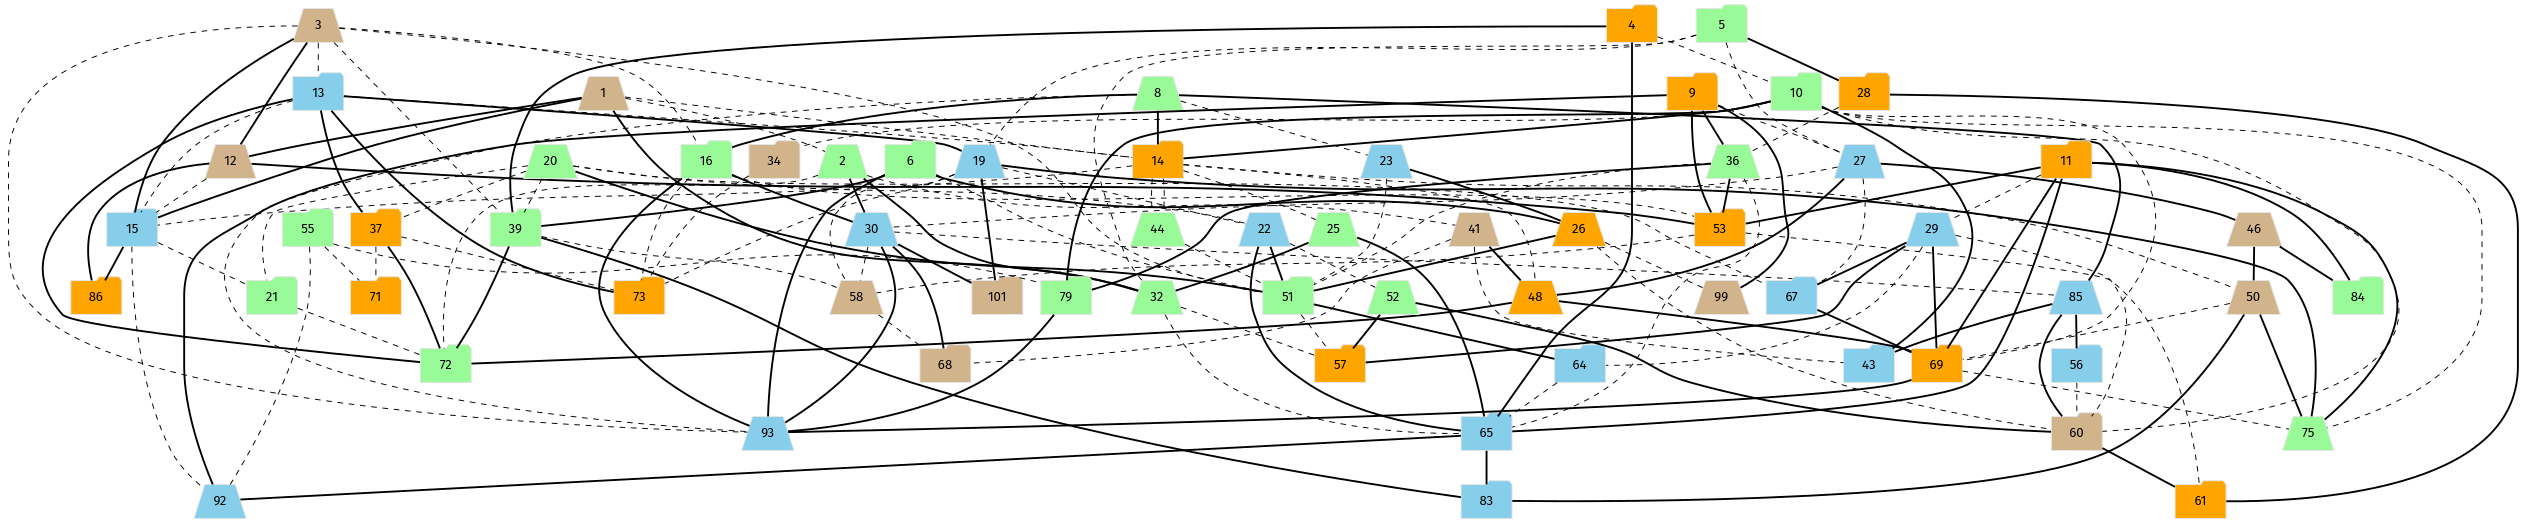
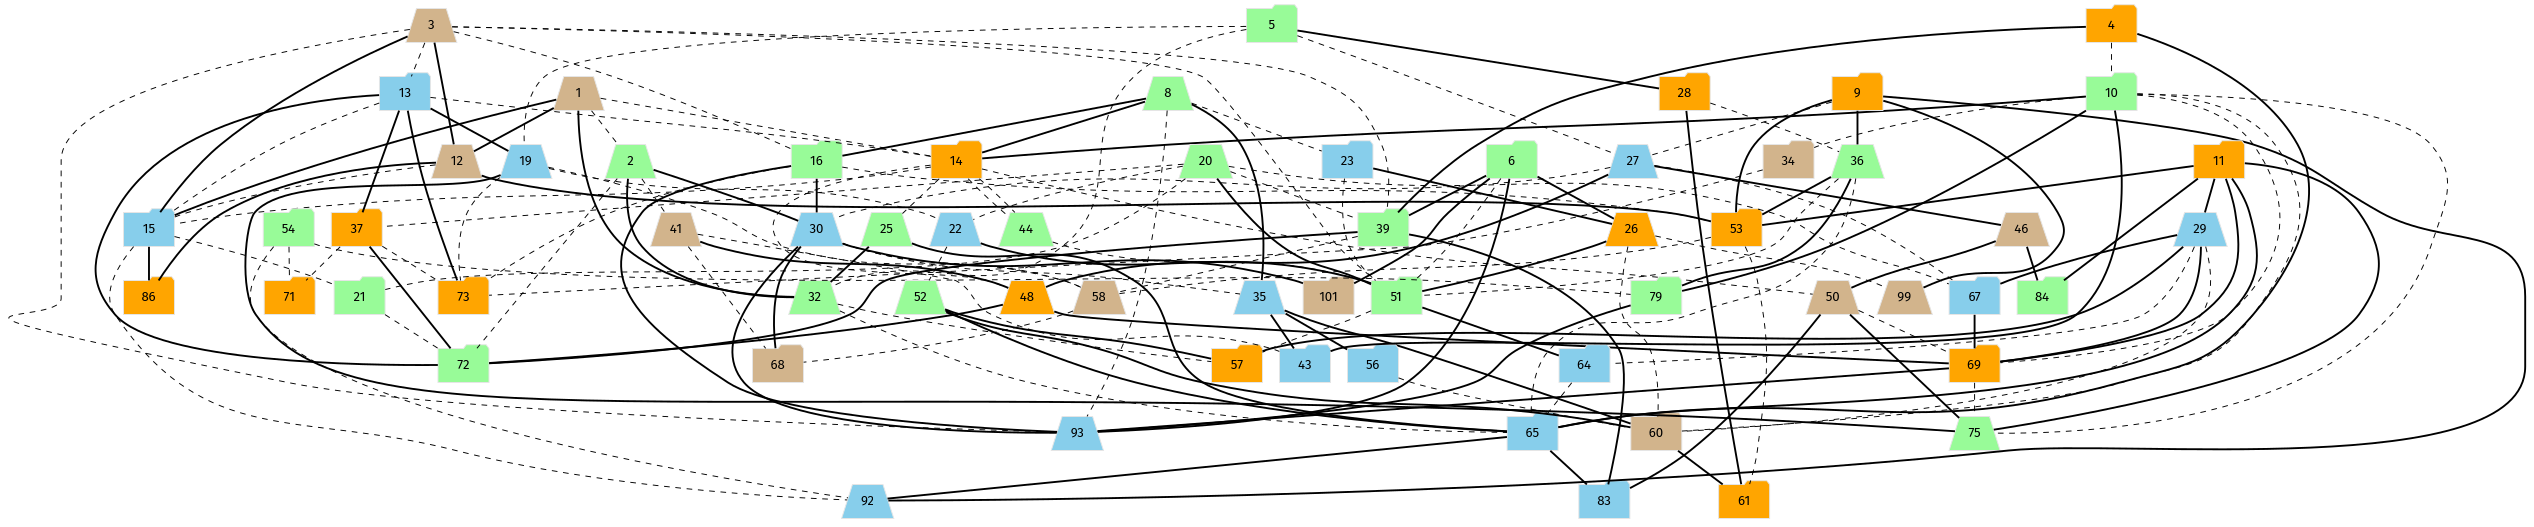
(1386, 162) -> (1347, 162)
(1996, 197) -> (2210, 196)
(988, 229) -> (1433, 231)
(308, 230) -> (289, 230)
(2076, 298) -> (1260, 298)
(1309, 384) -> (1205, 397)
